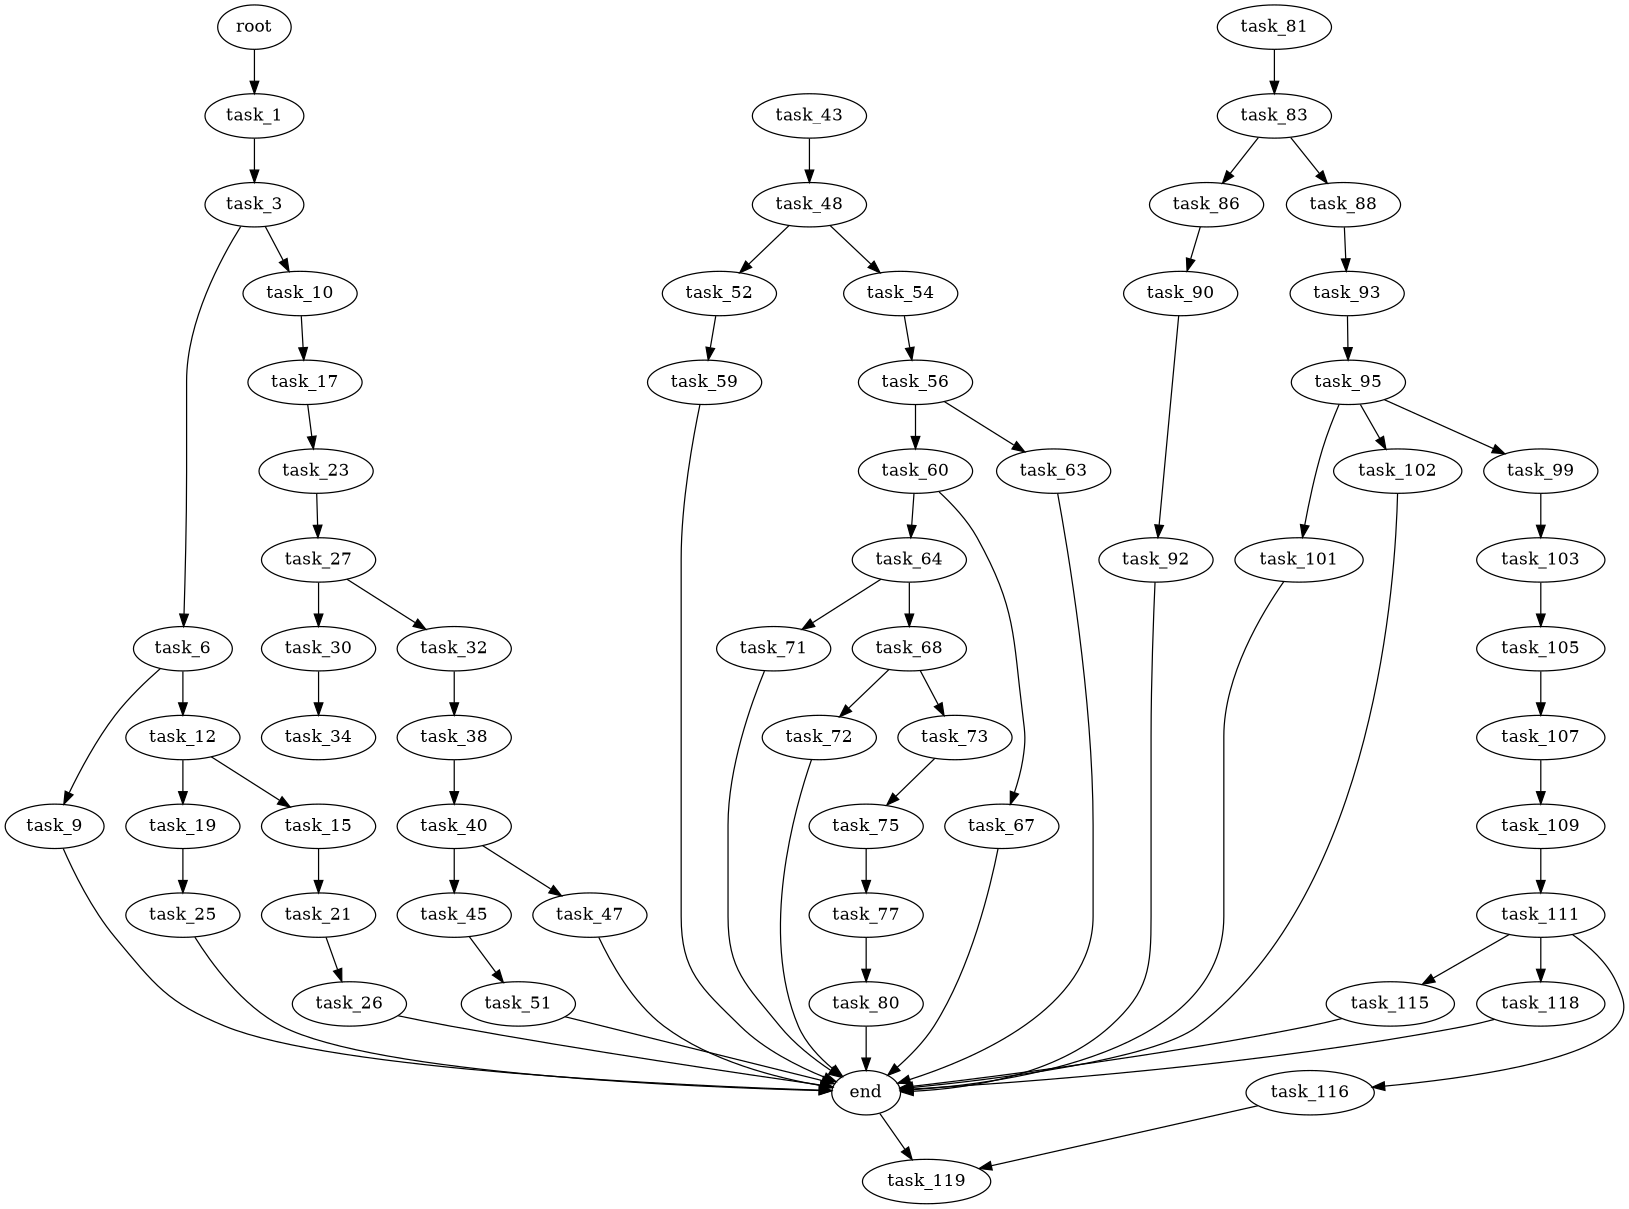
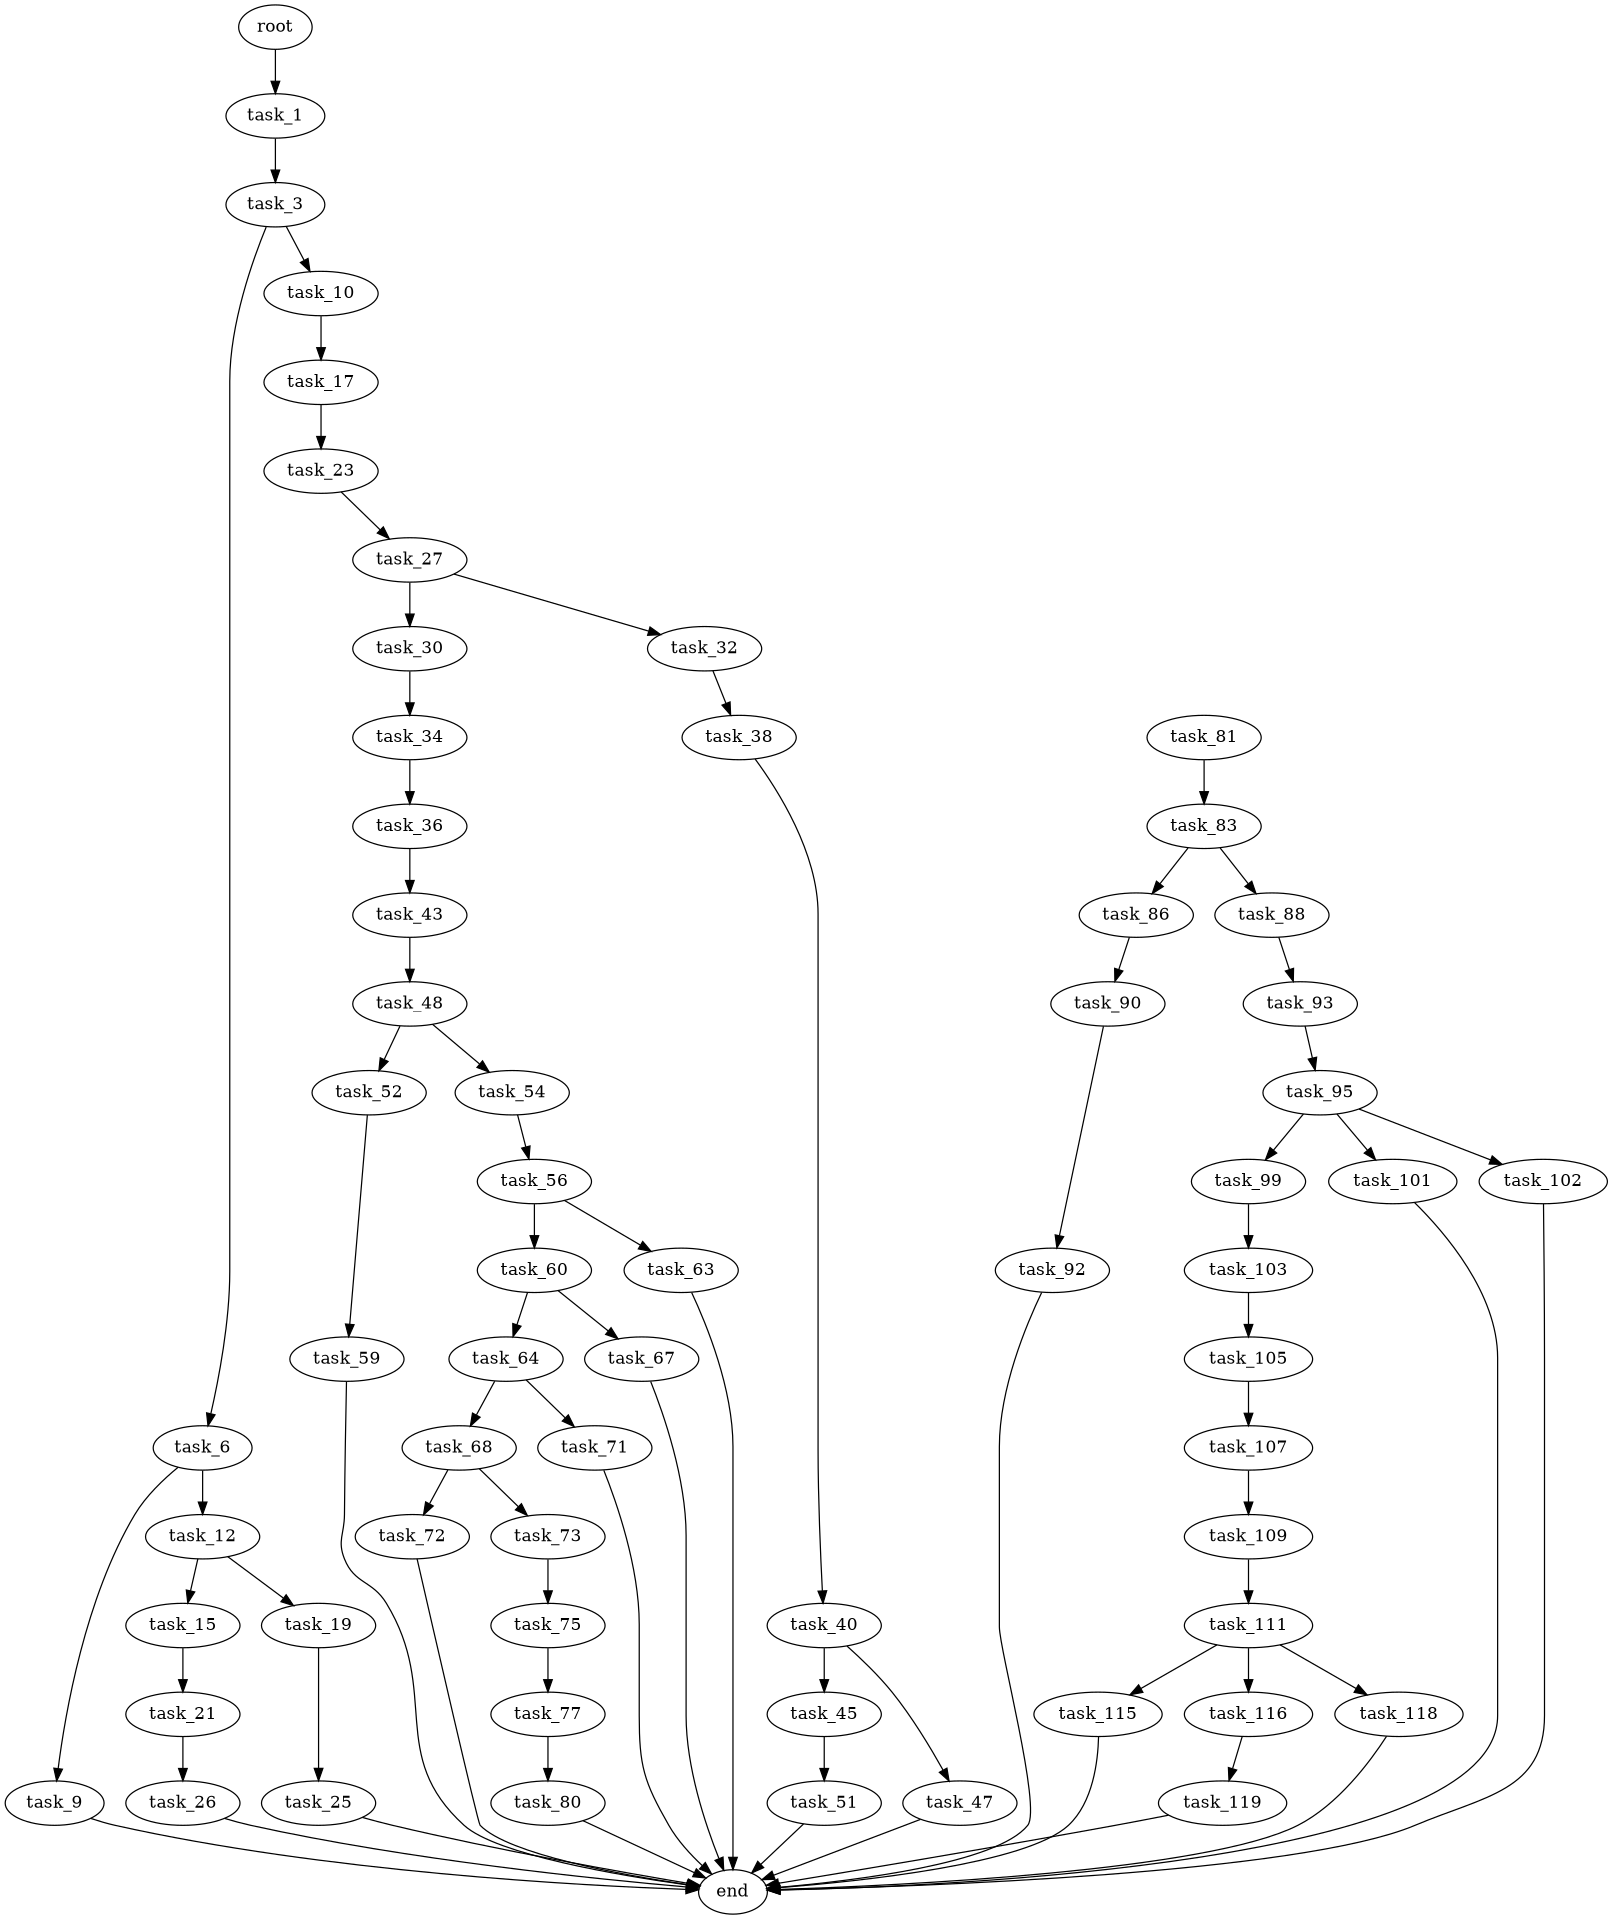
none -> (410, 826)
(892, 1131) -> (935, 1857)
